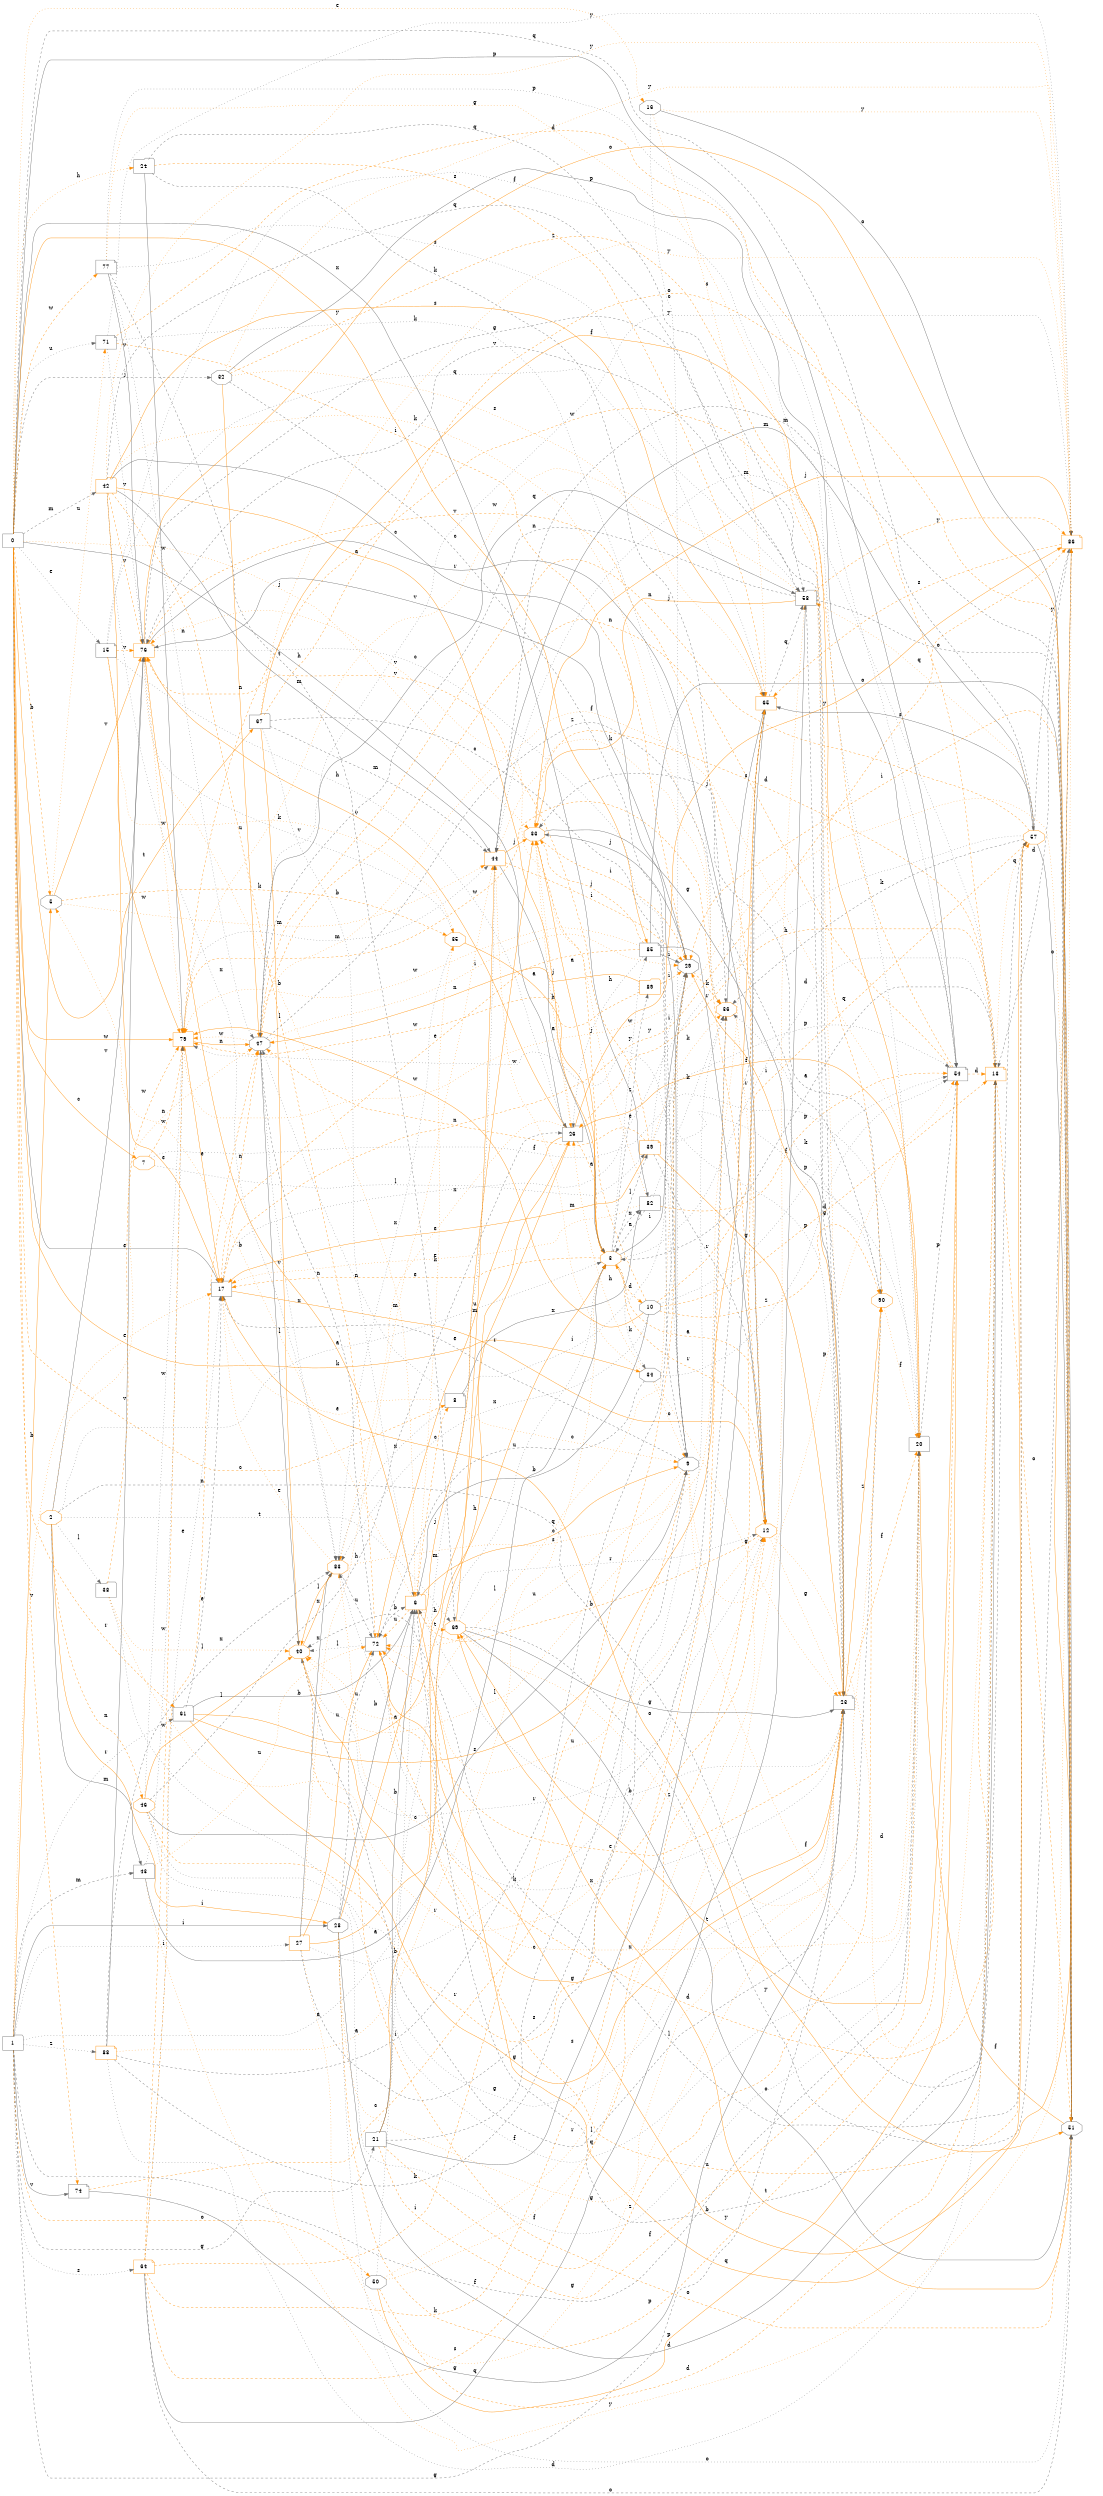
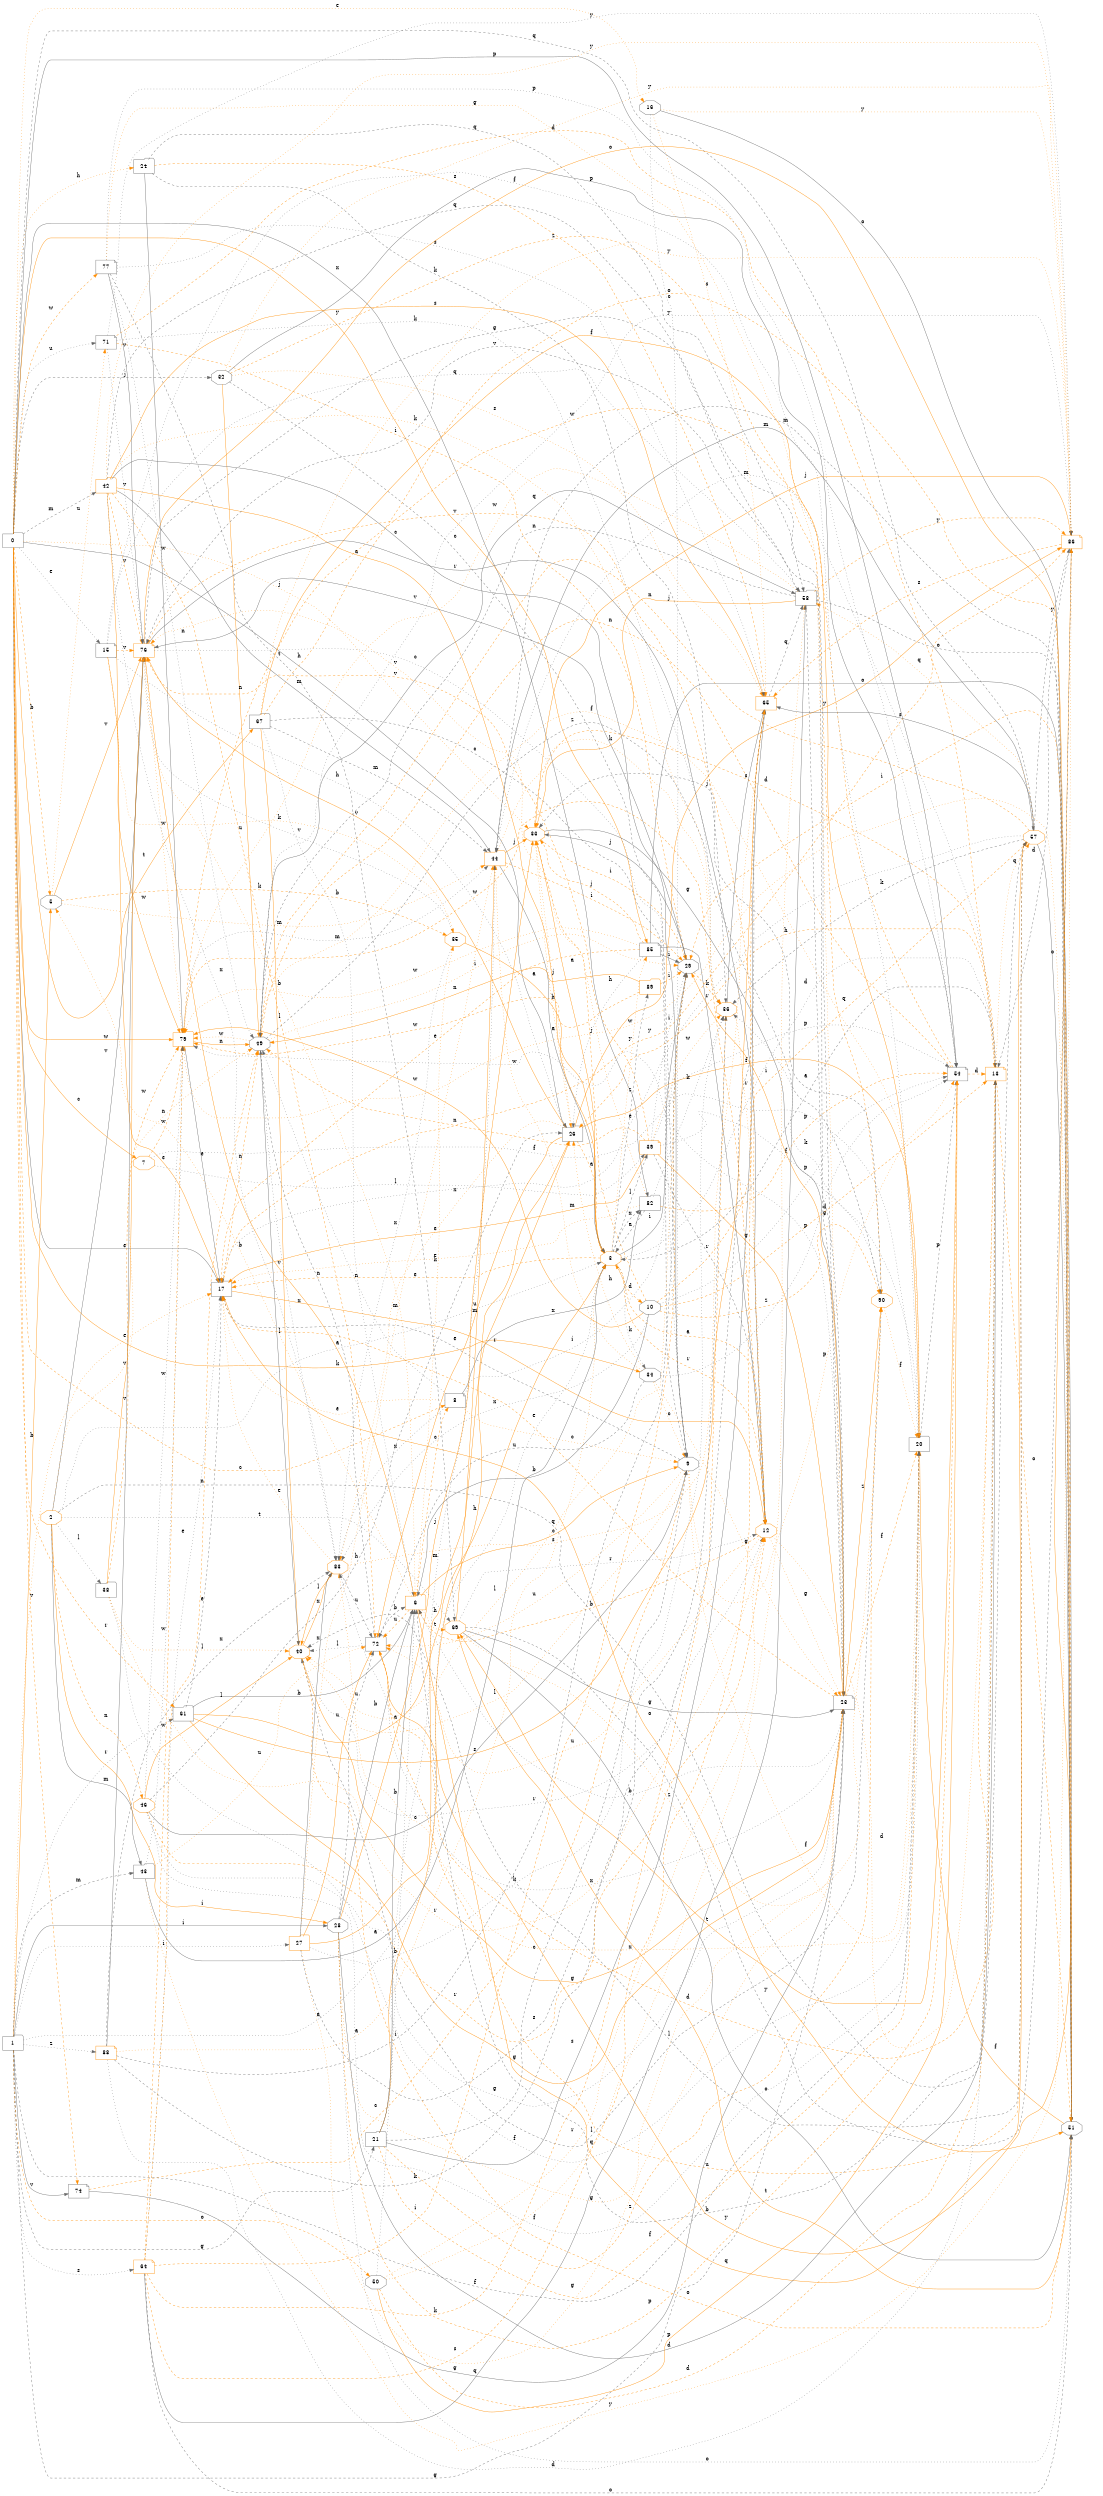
(688, 1038) -> (688, 1038)
(260, 1044) -> (260, 1044)
(626, 1105) -> (626, 1105)
none -> (132, 1146)
(202, 1163) -> (202, 1163)
(594, 1849) -> (580, 1474)
